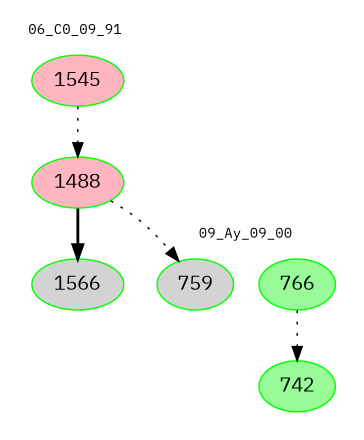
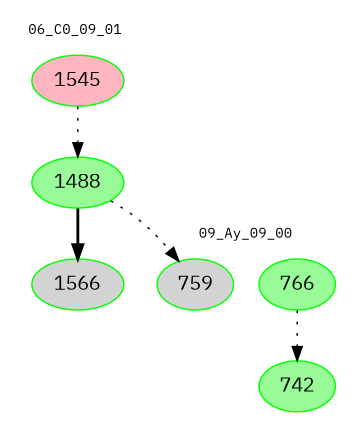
(76, 30) -> (76, 30)
(78, 183) -> (78, 183)
